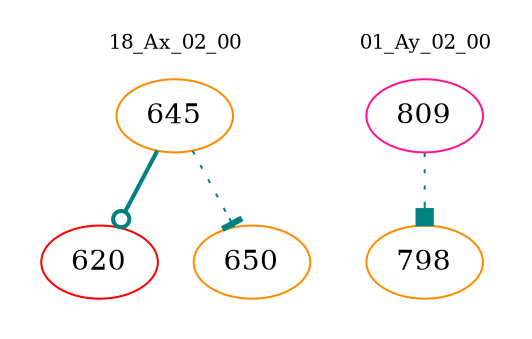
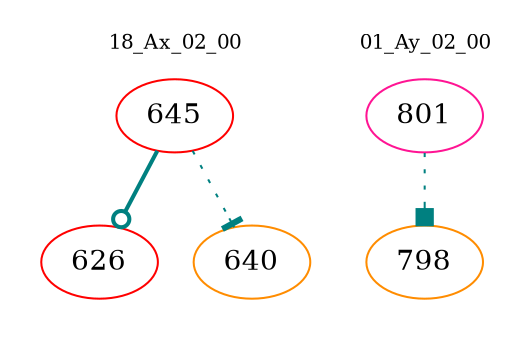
(175, 116) -> (175, 116)
(425, 116) -> (425, 116)
(100, 262) -> (100, 262)
(252, 262) -> (252, 262)
